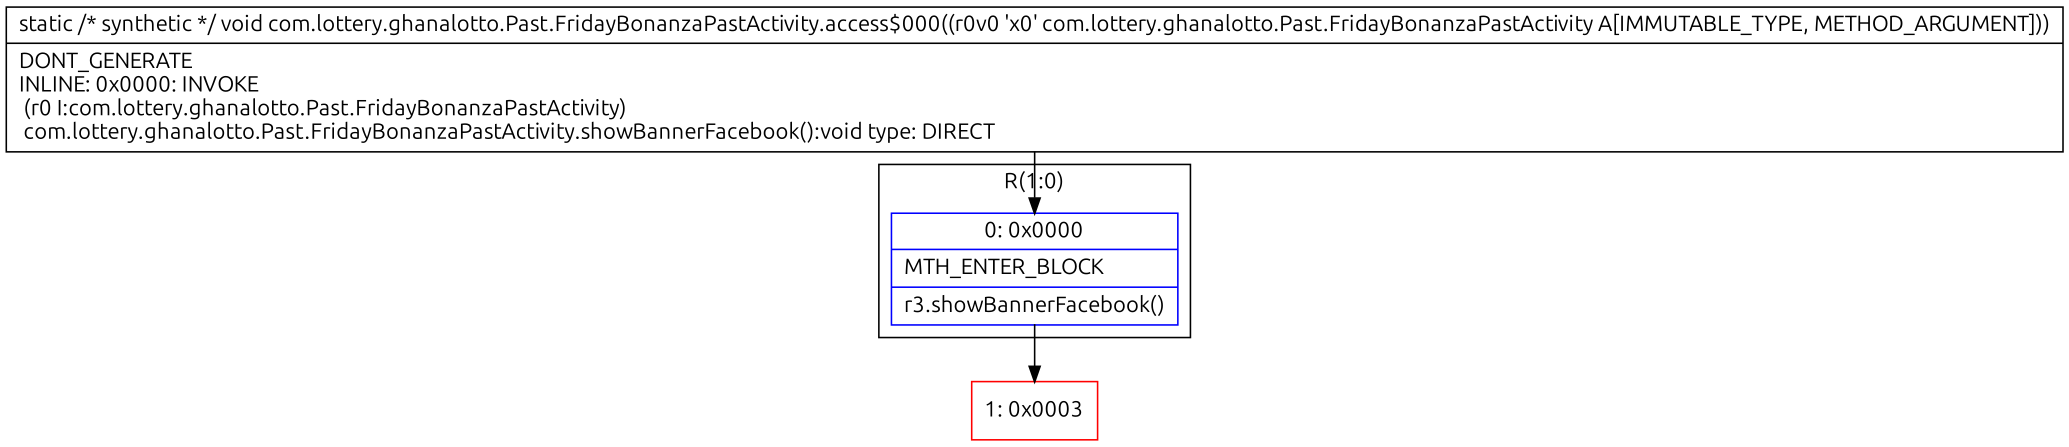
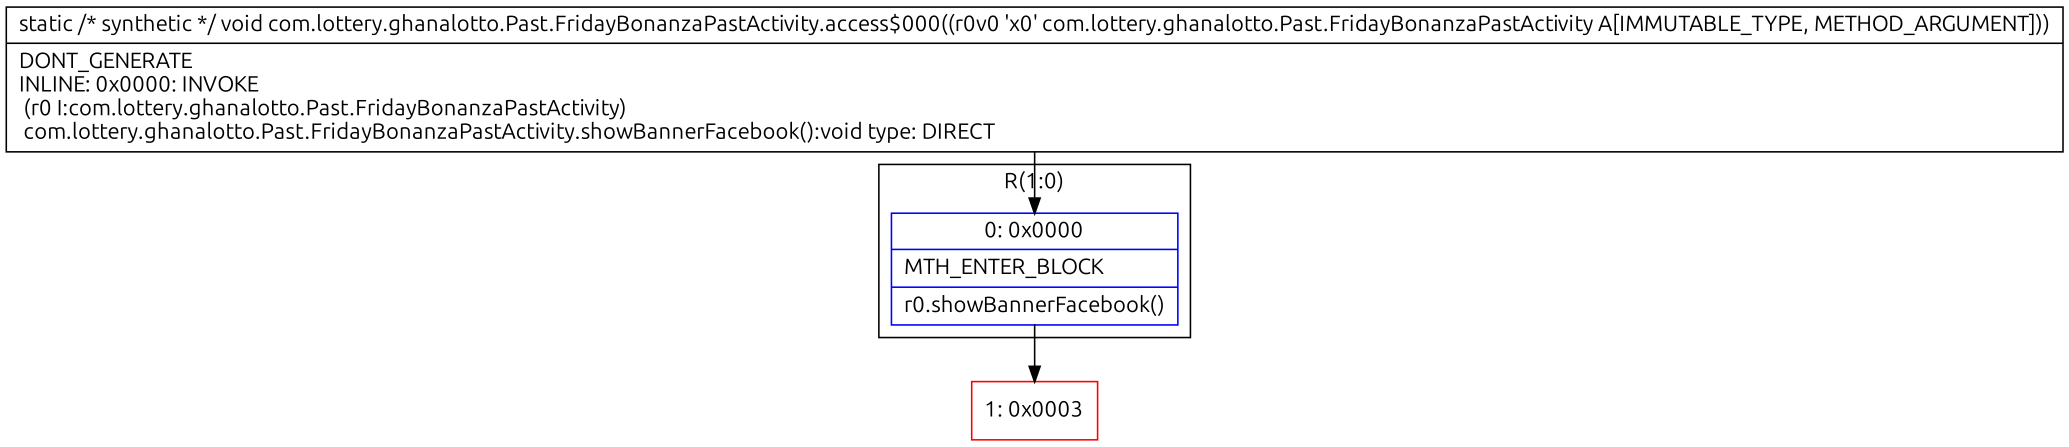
(1035, 305) -> (1035, 305)
